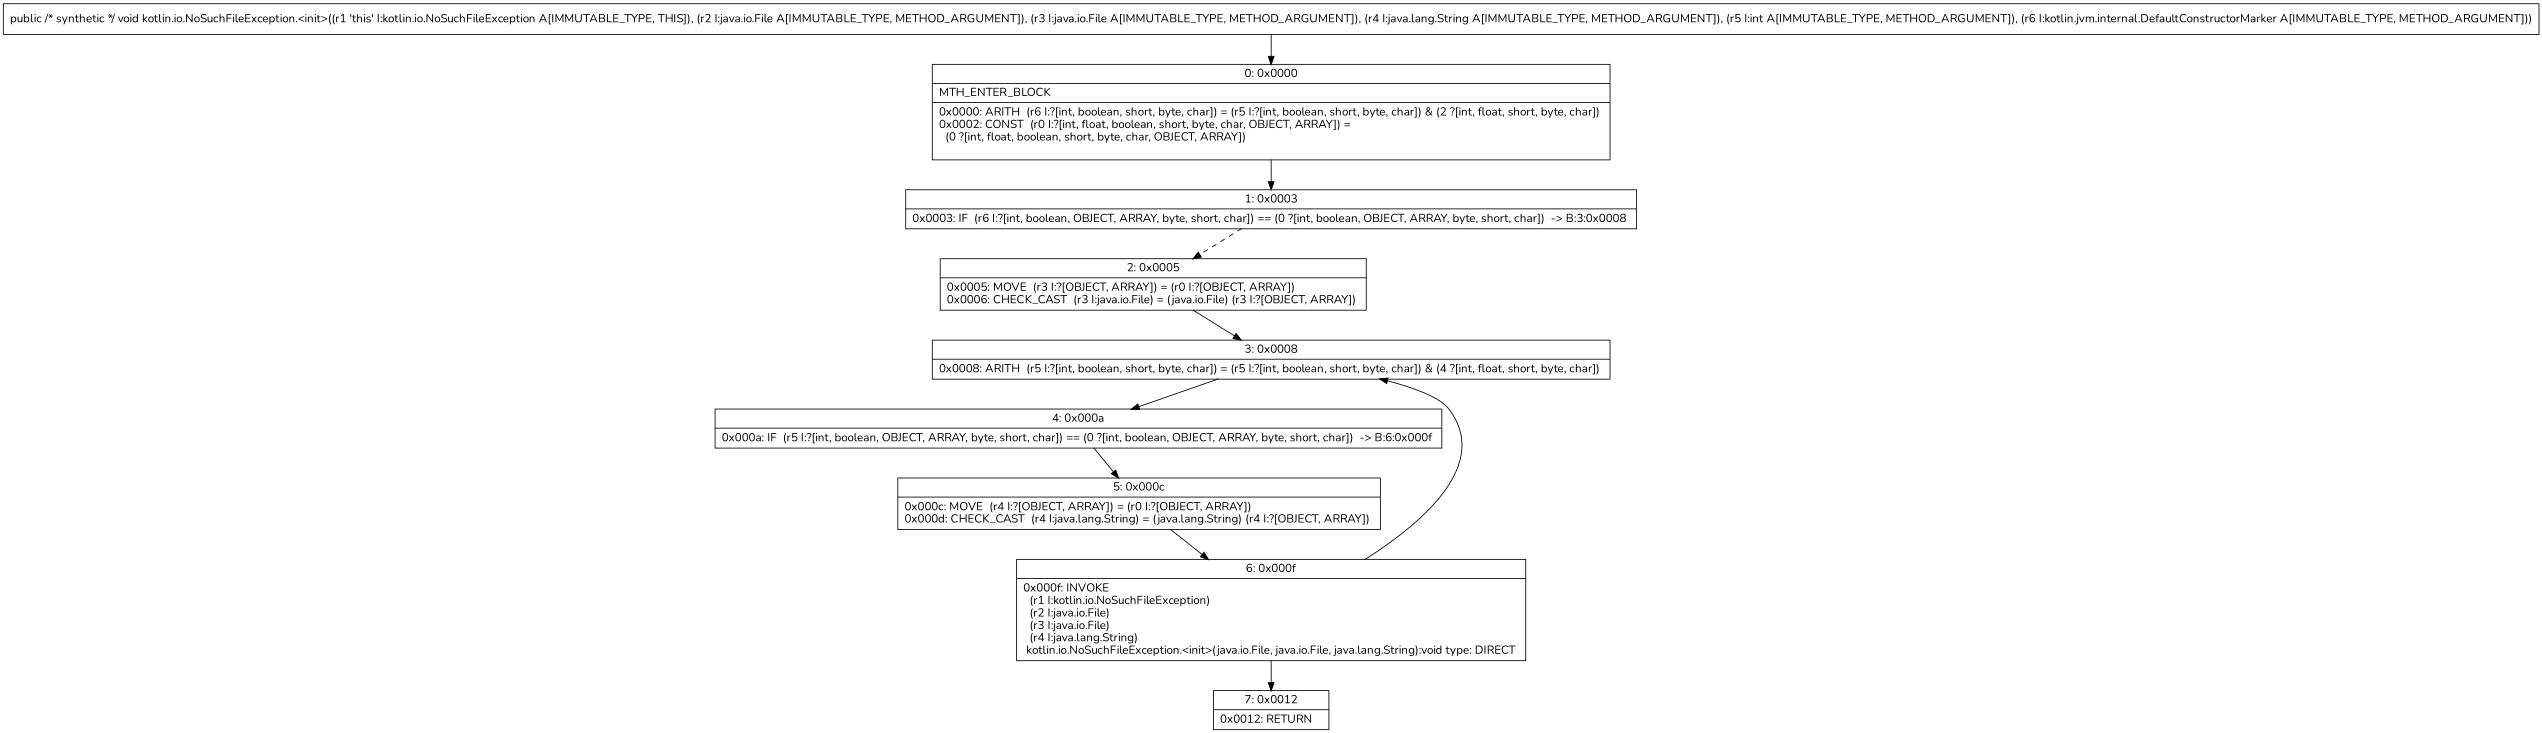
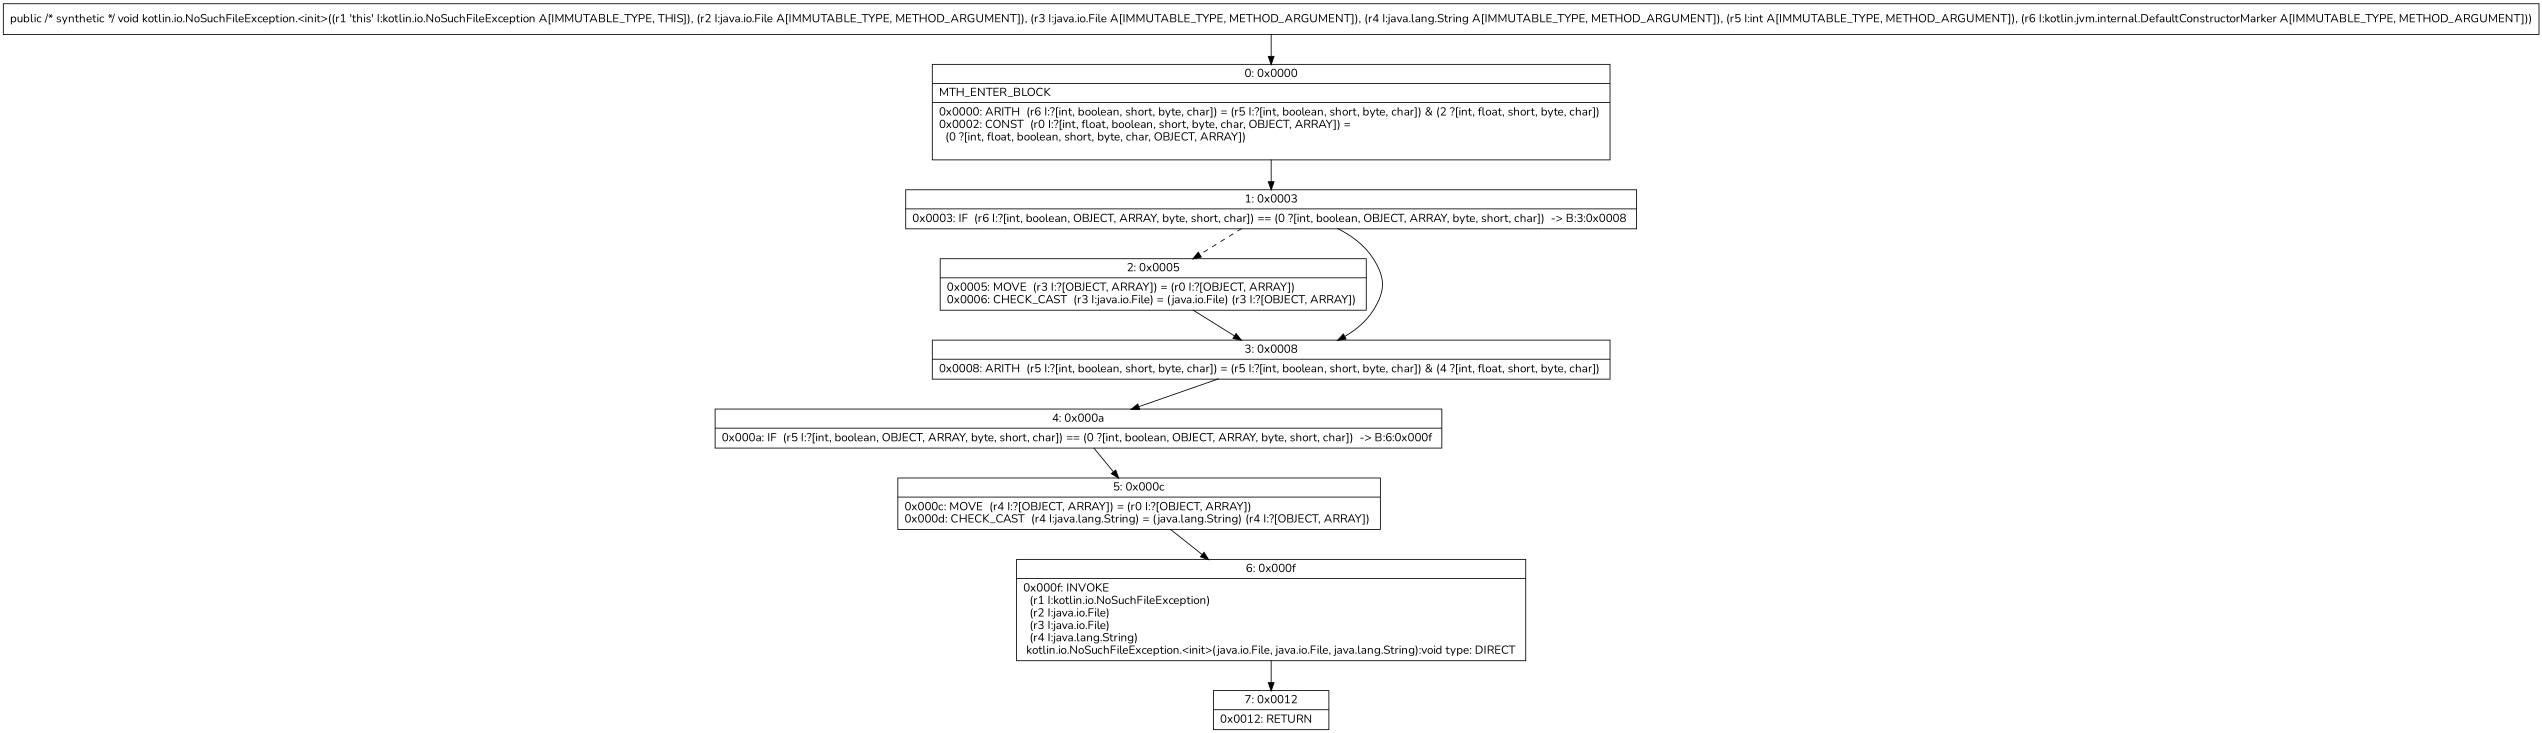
(1457, 469) -> (1382, 280)
